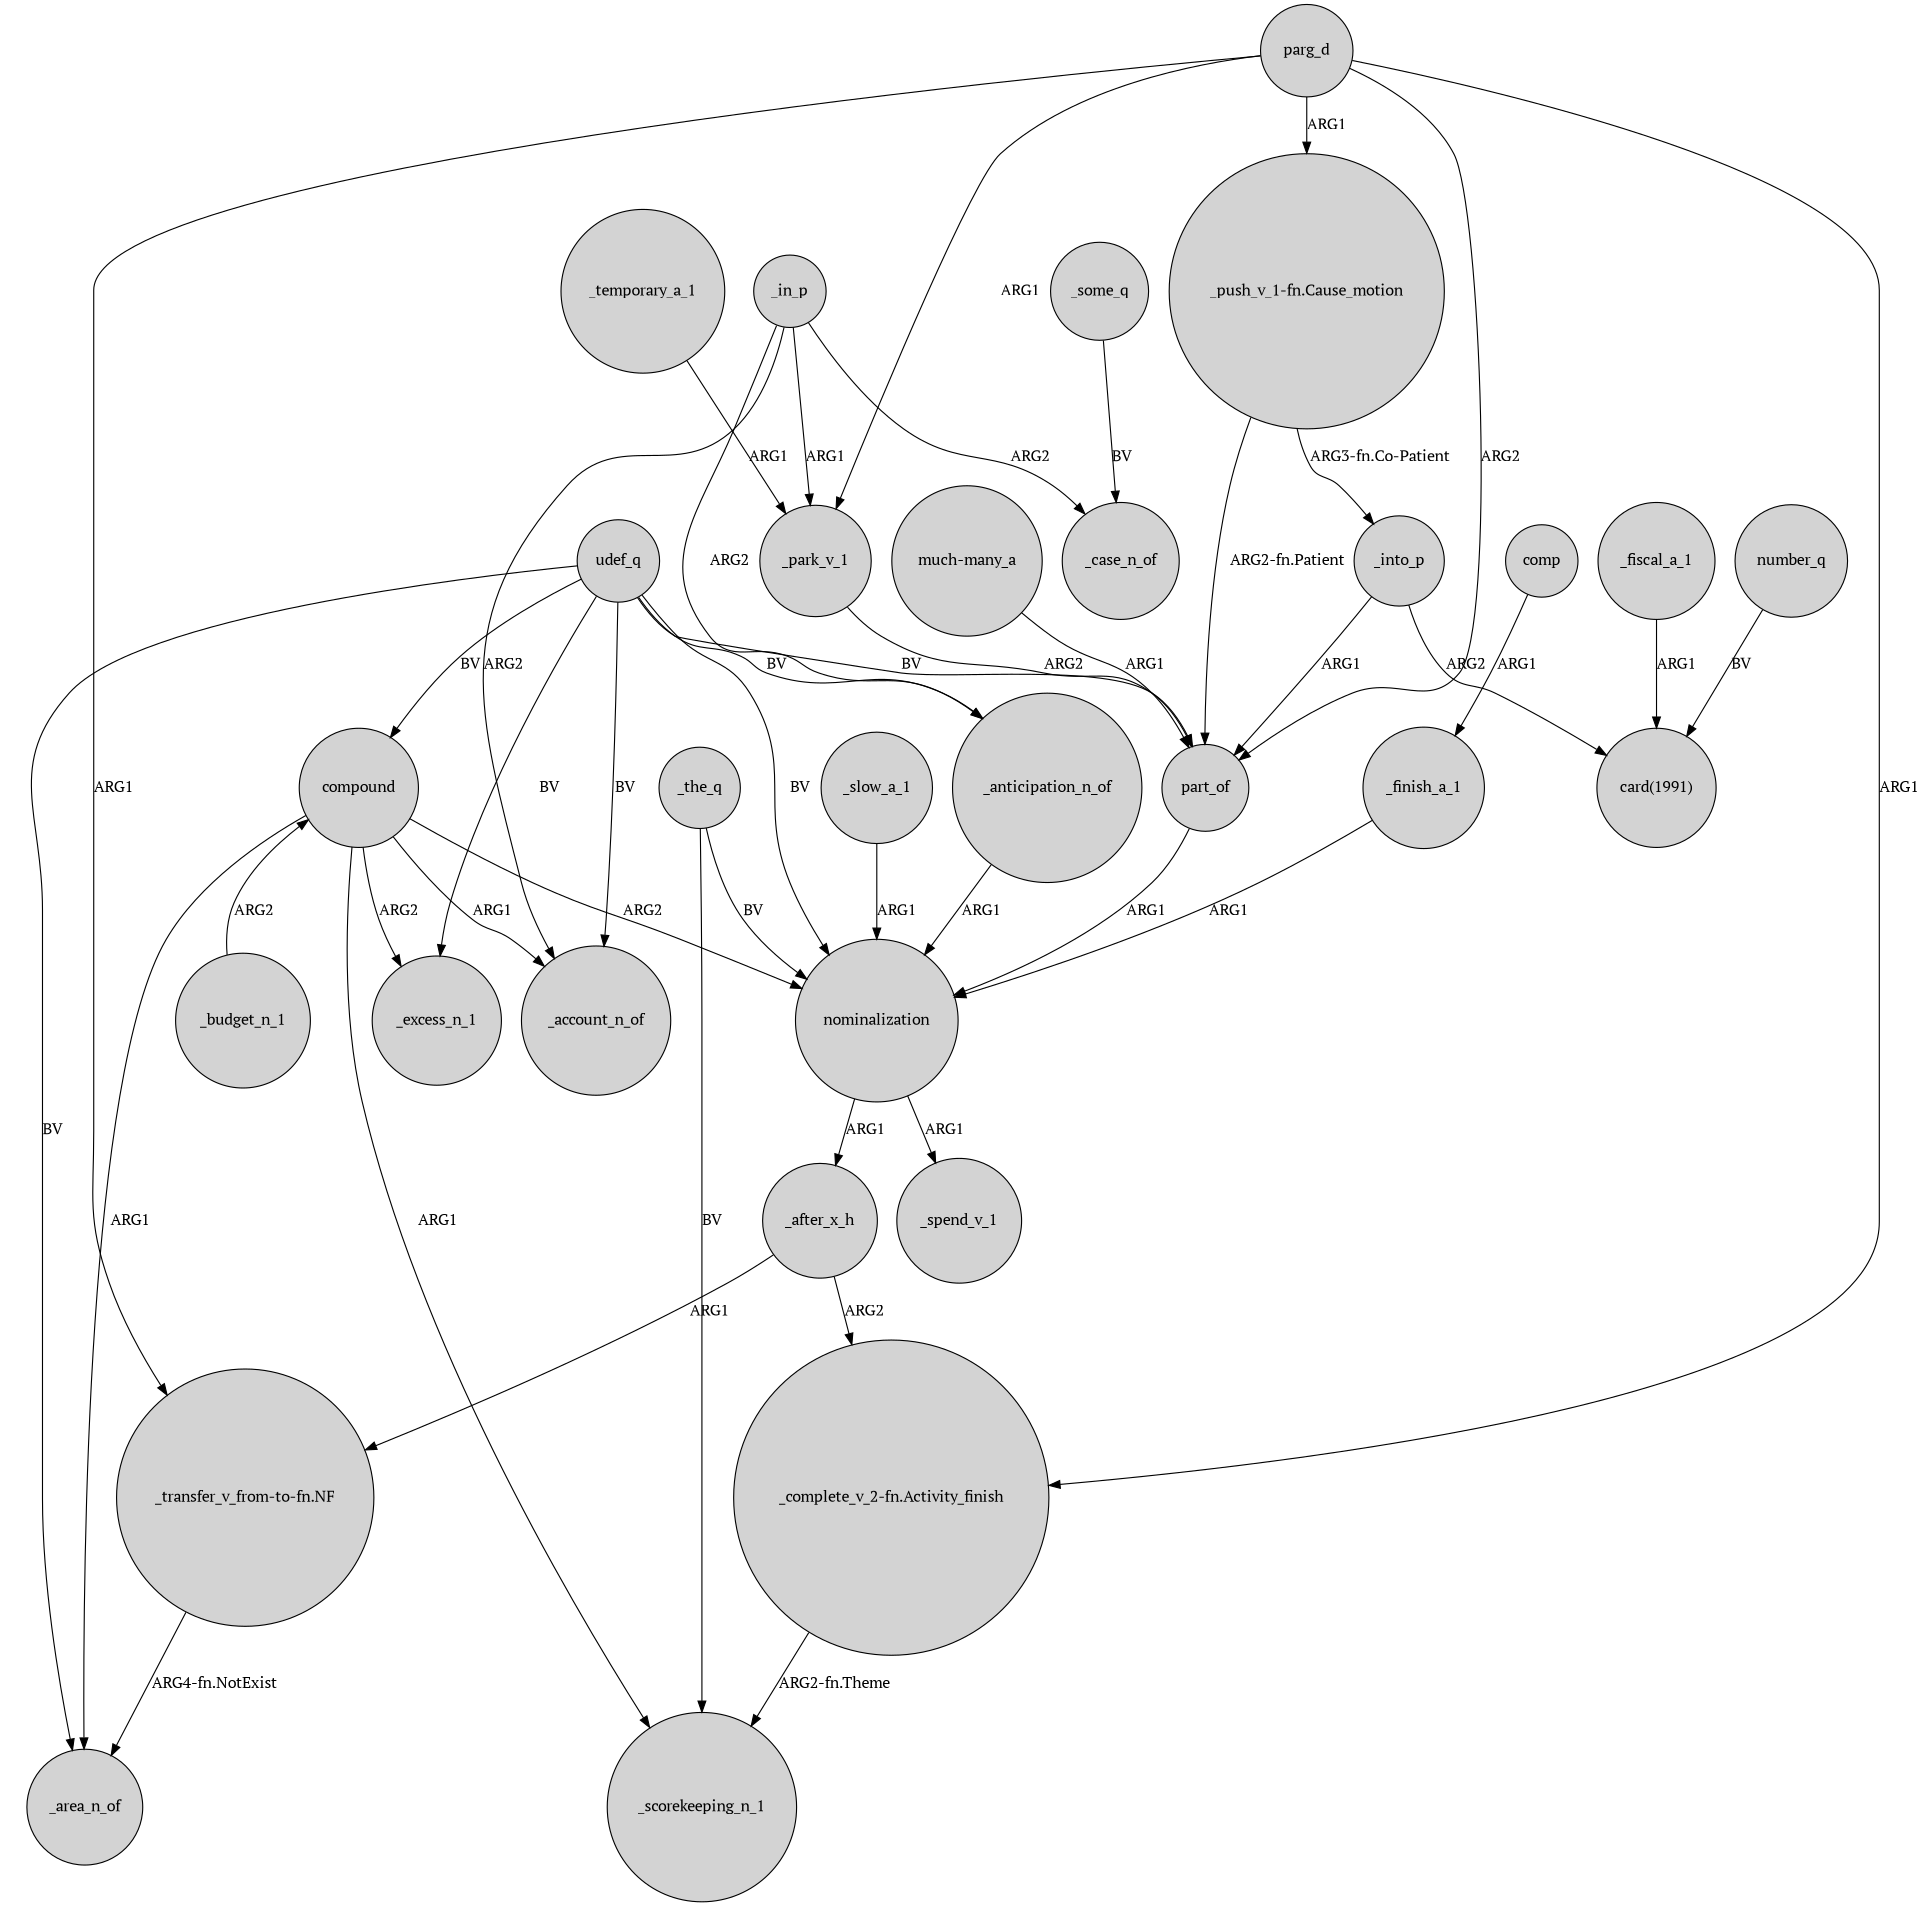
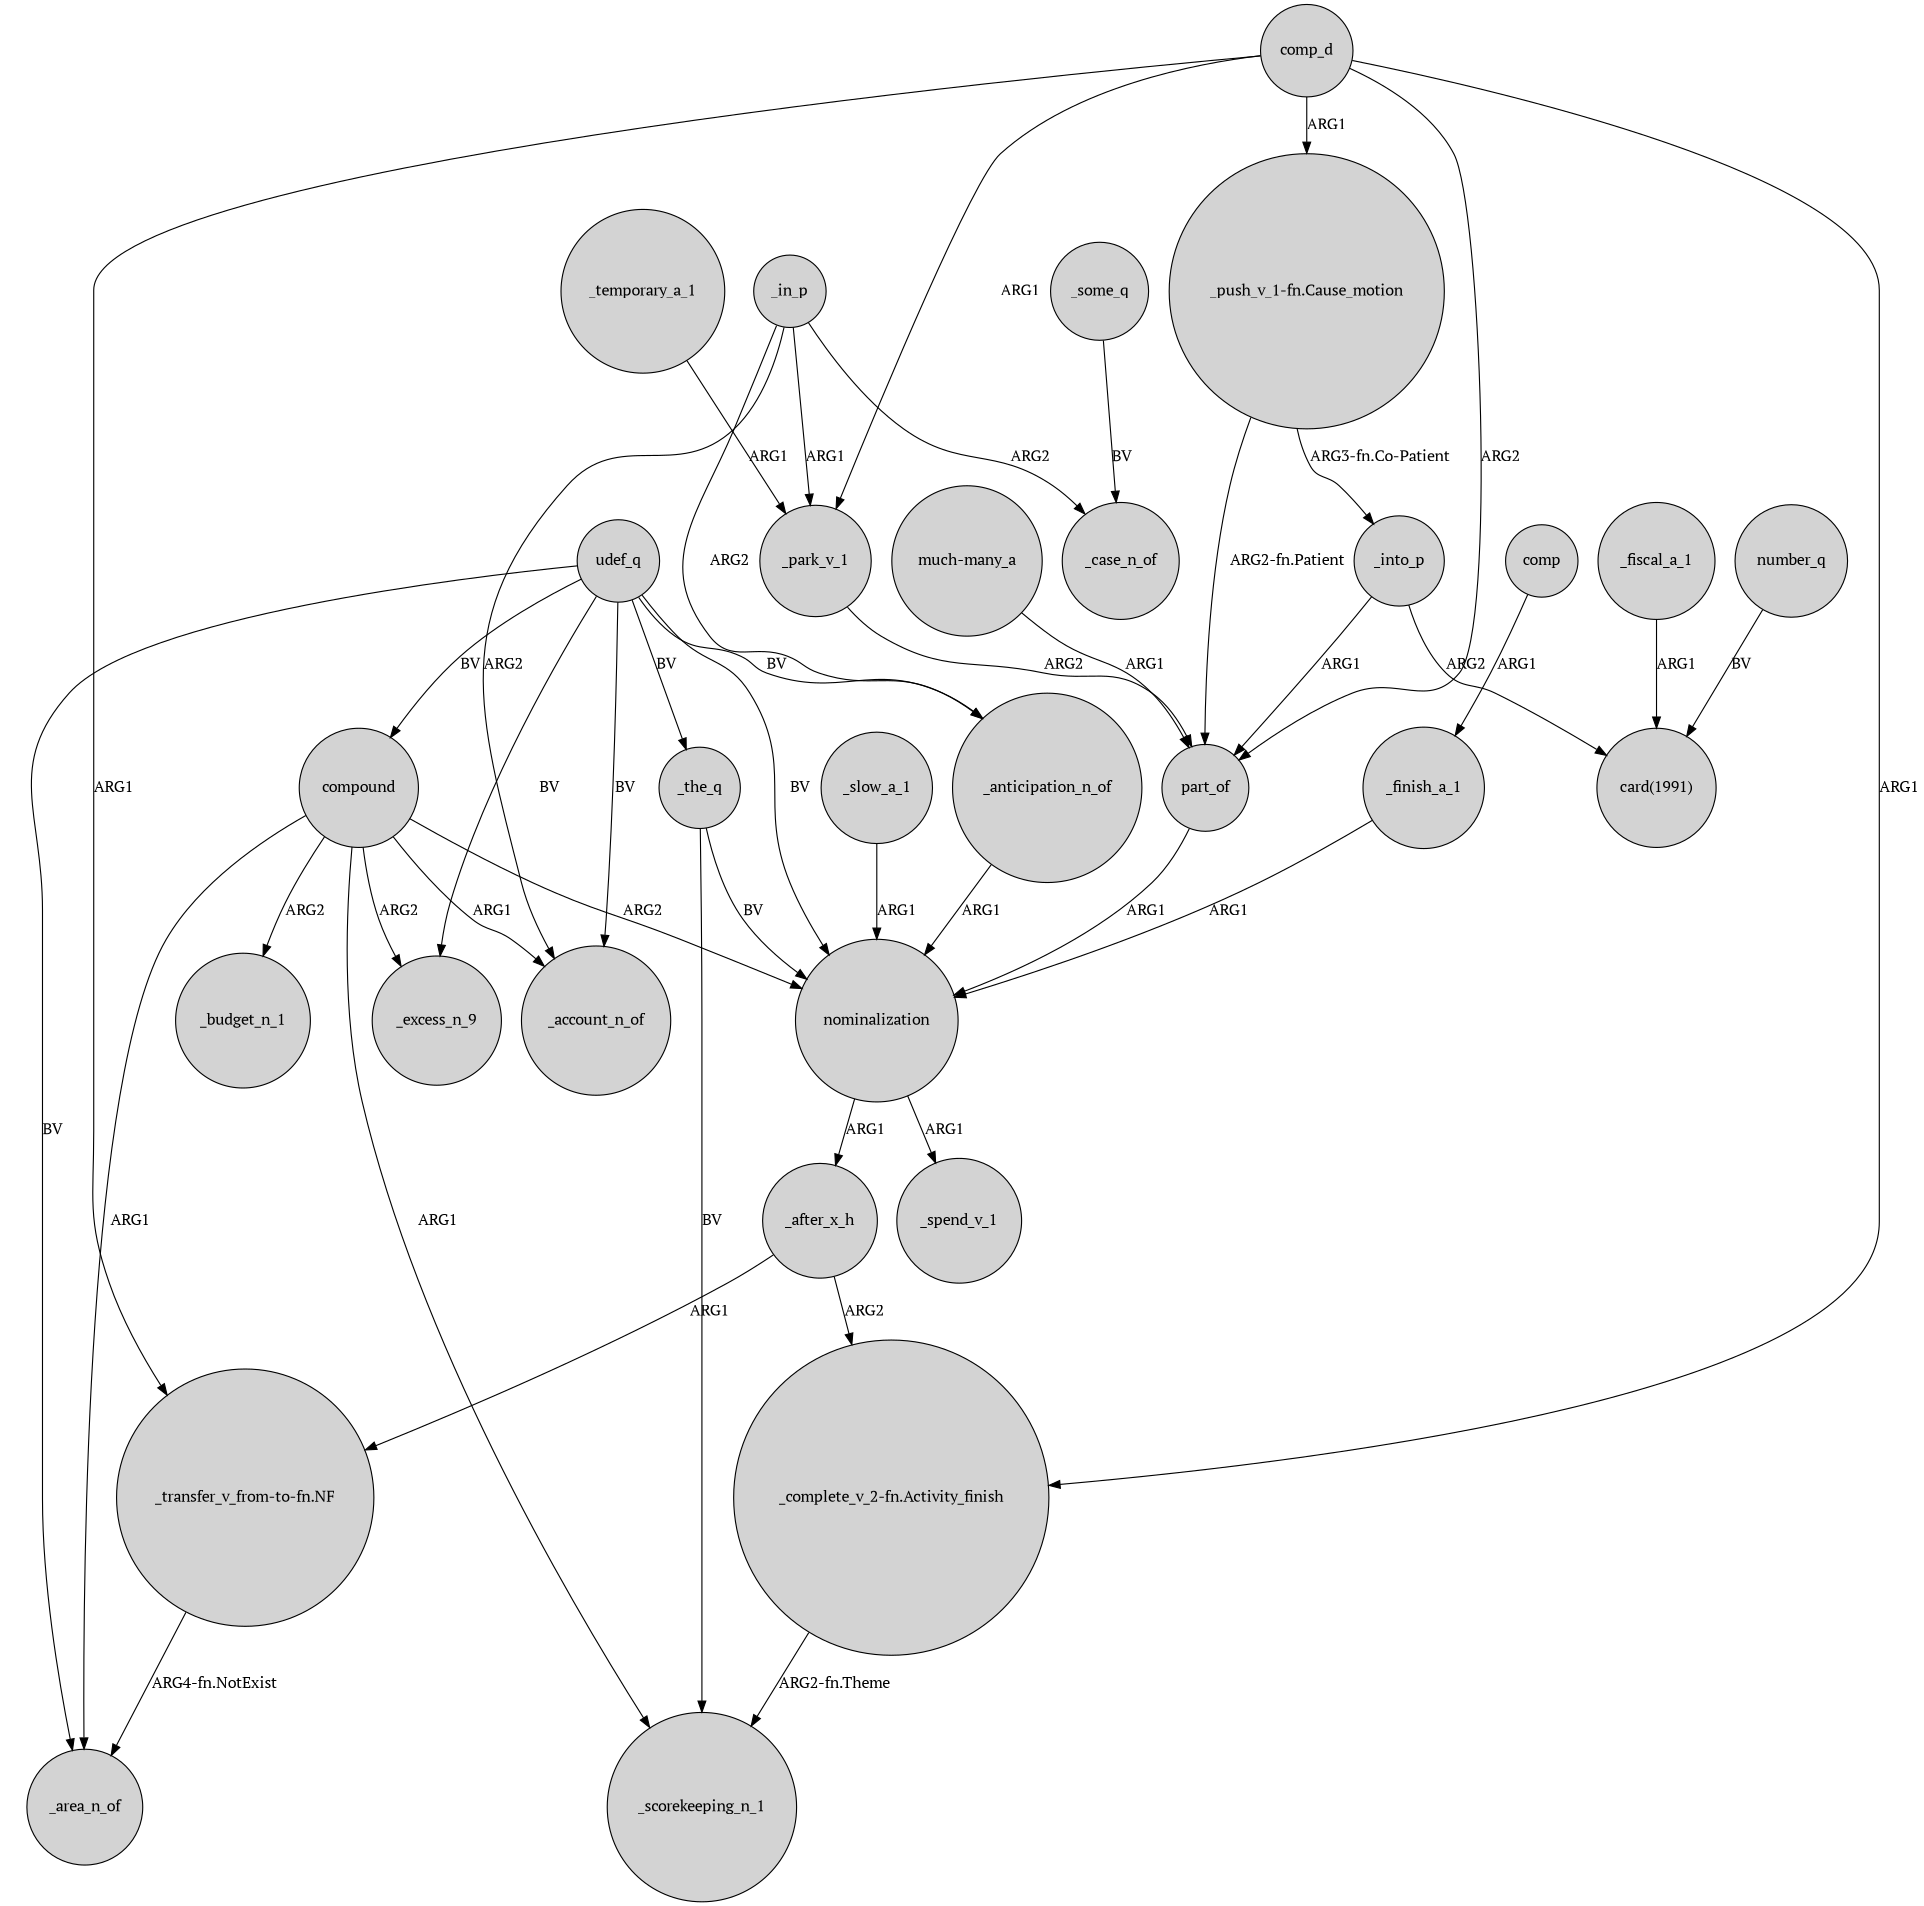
(1307, 51) -> (1307, 51)
(914, 674) -> (657, 670)
(246, 882) -> (292, 889)
(437, 1021) -> (437, 1021)
